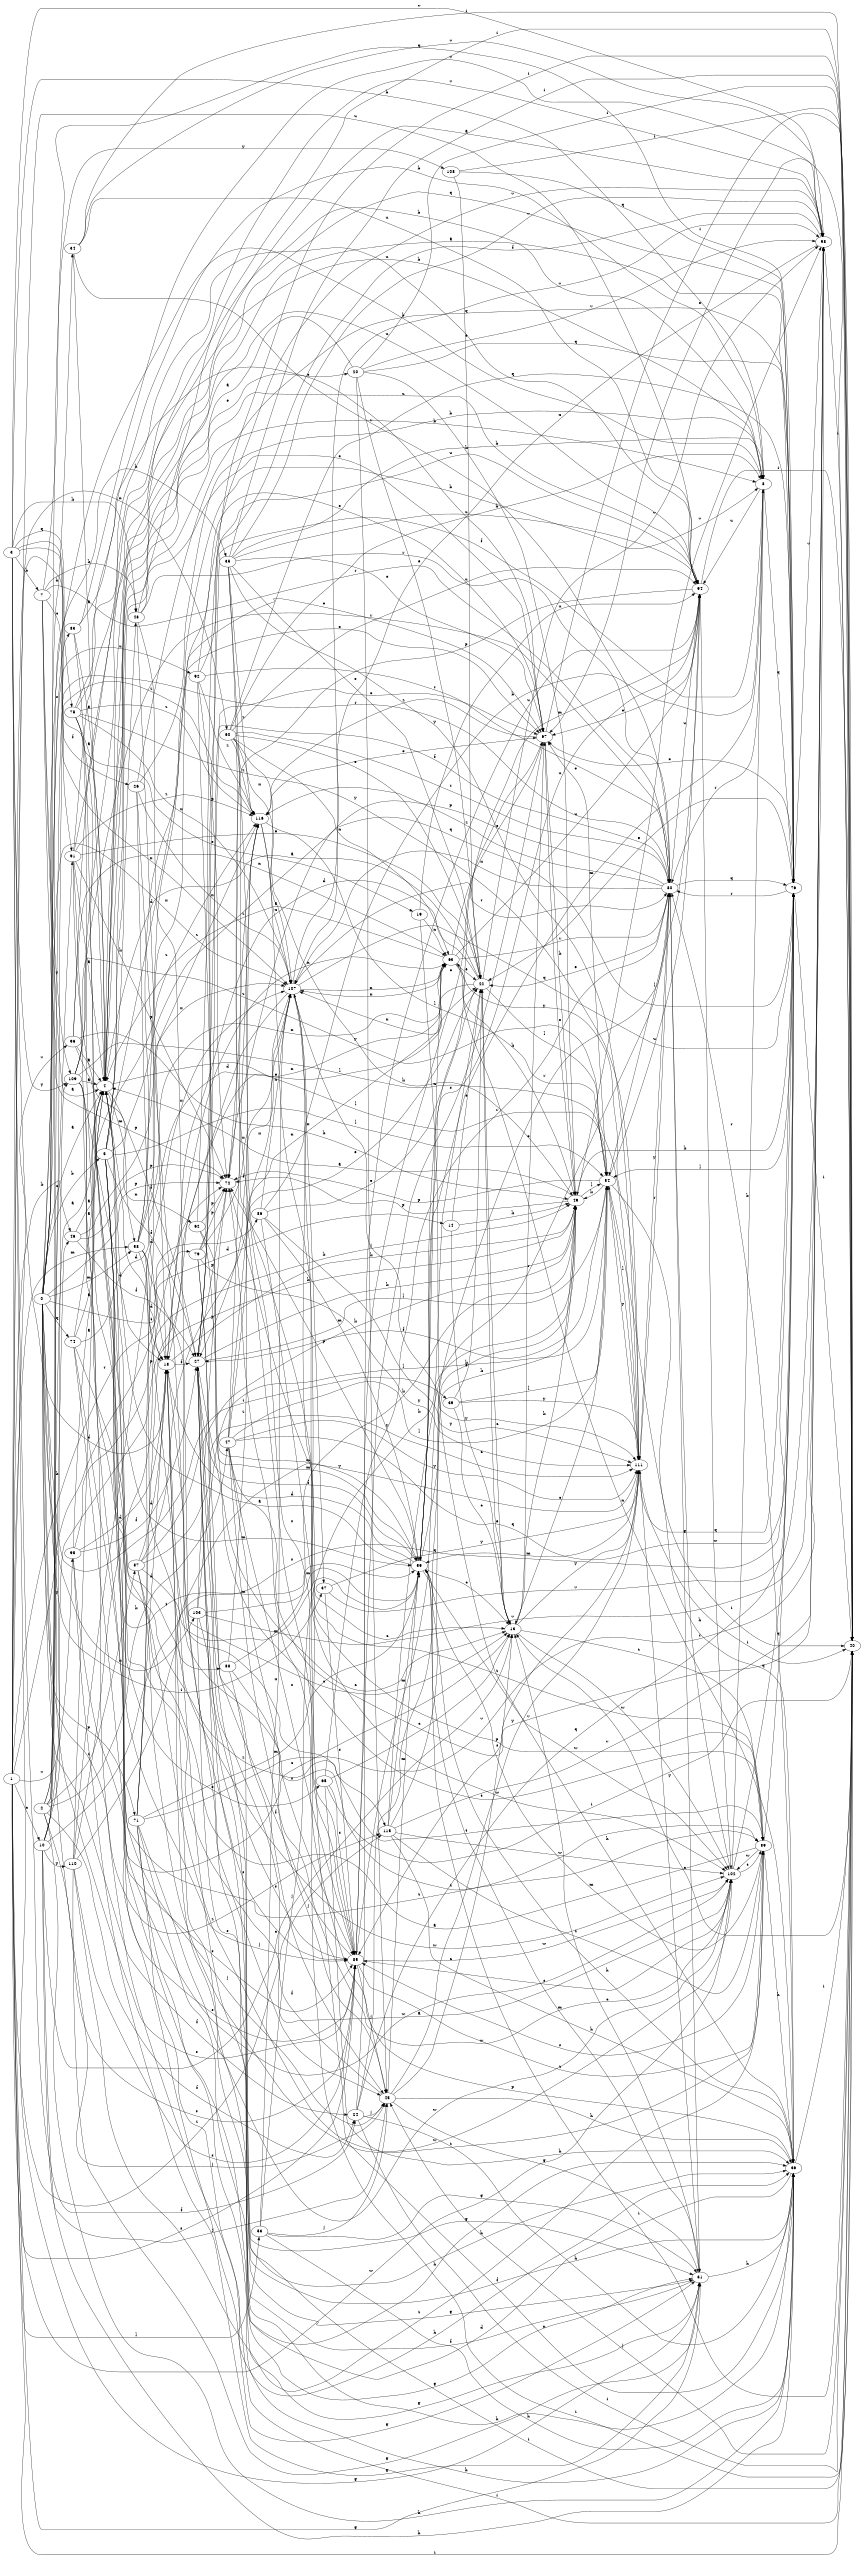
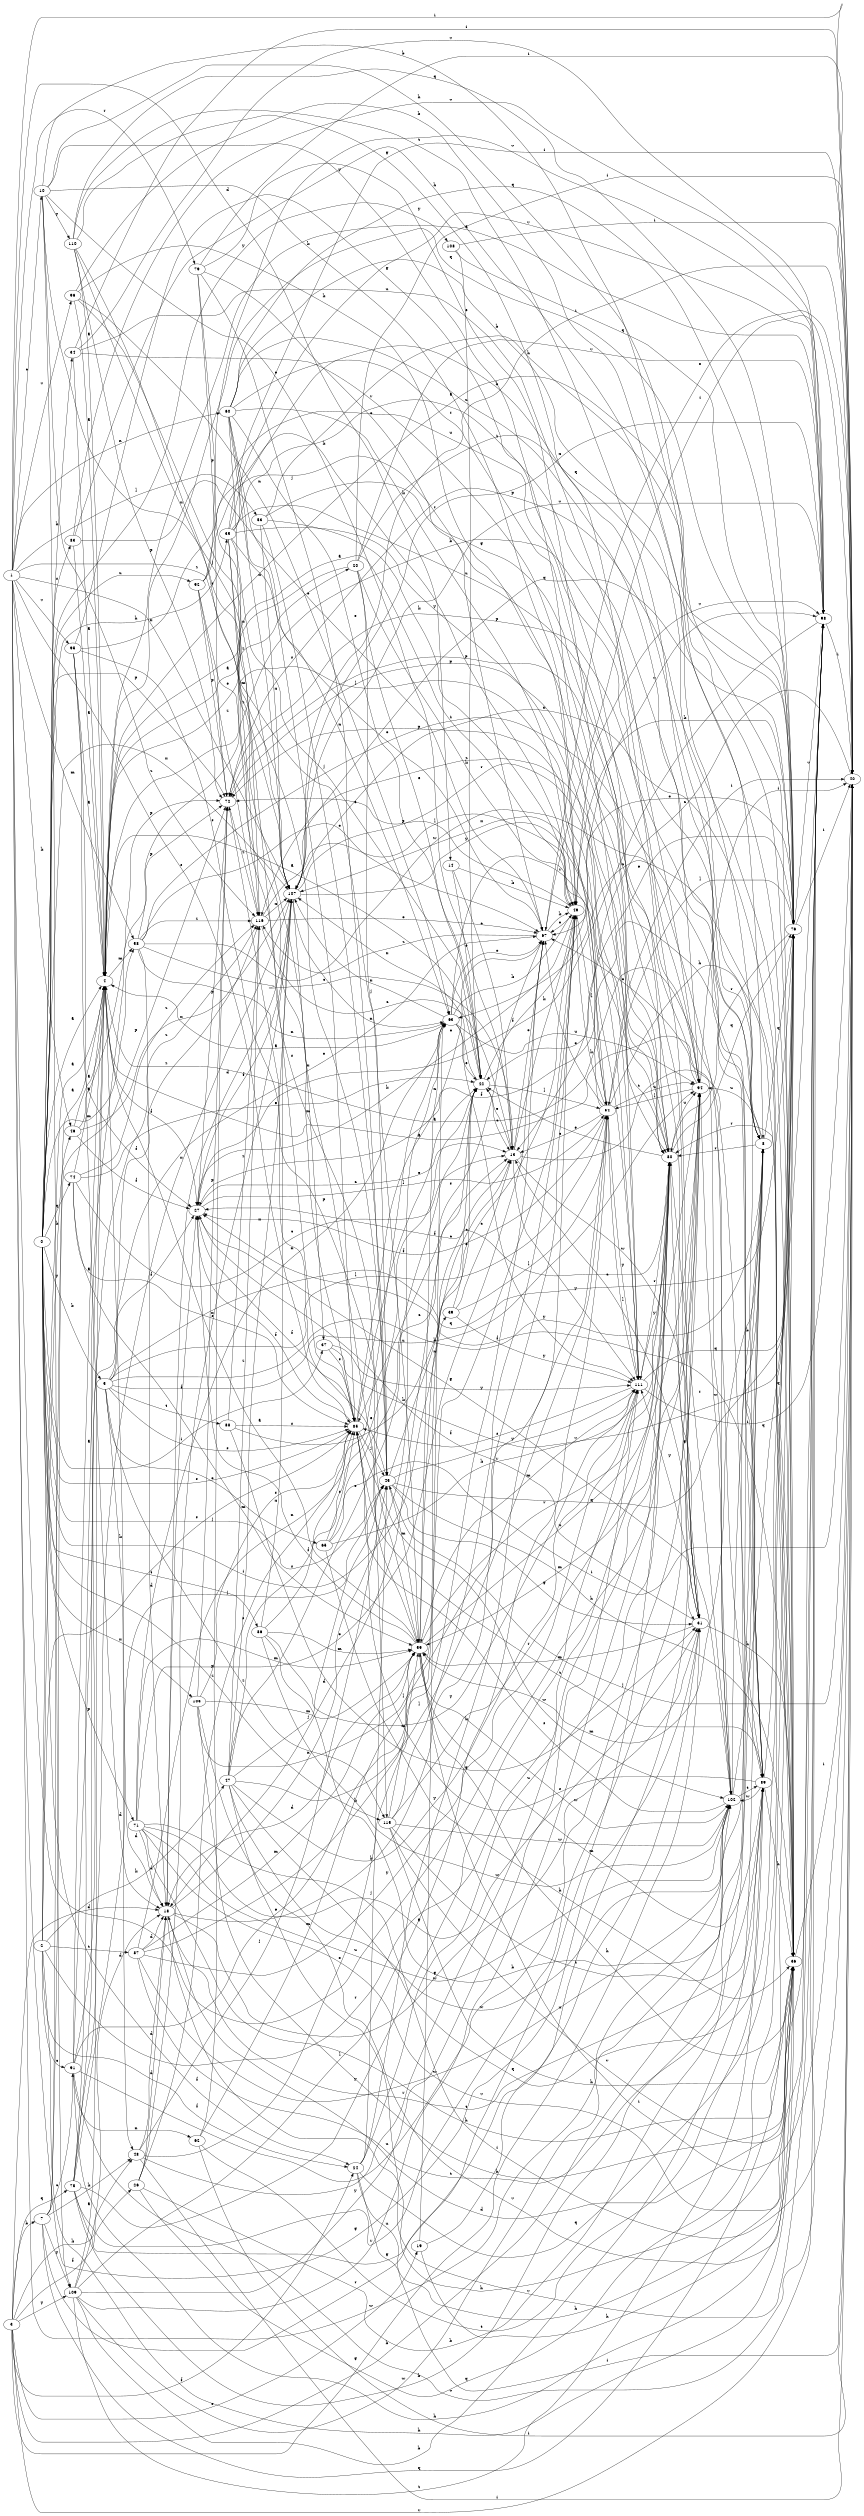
none -> (761, 1373)
